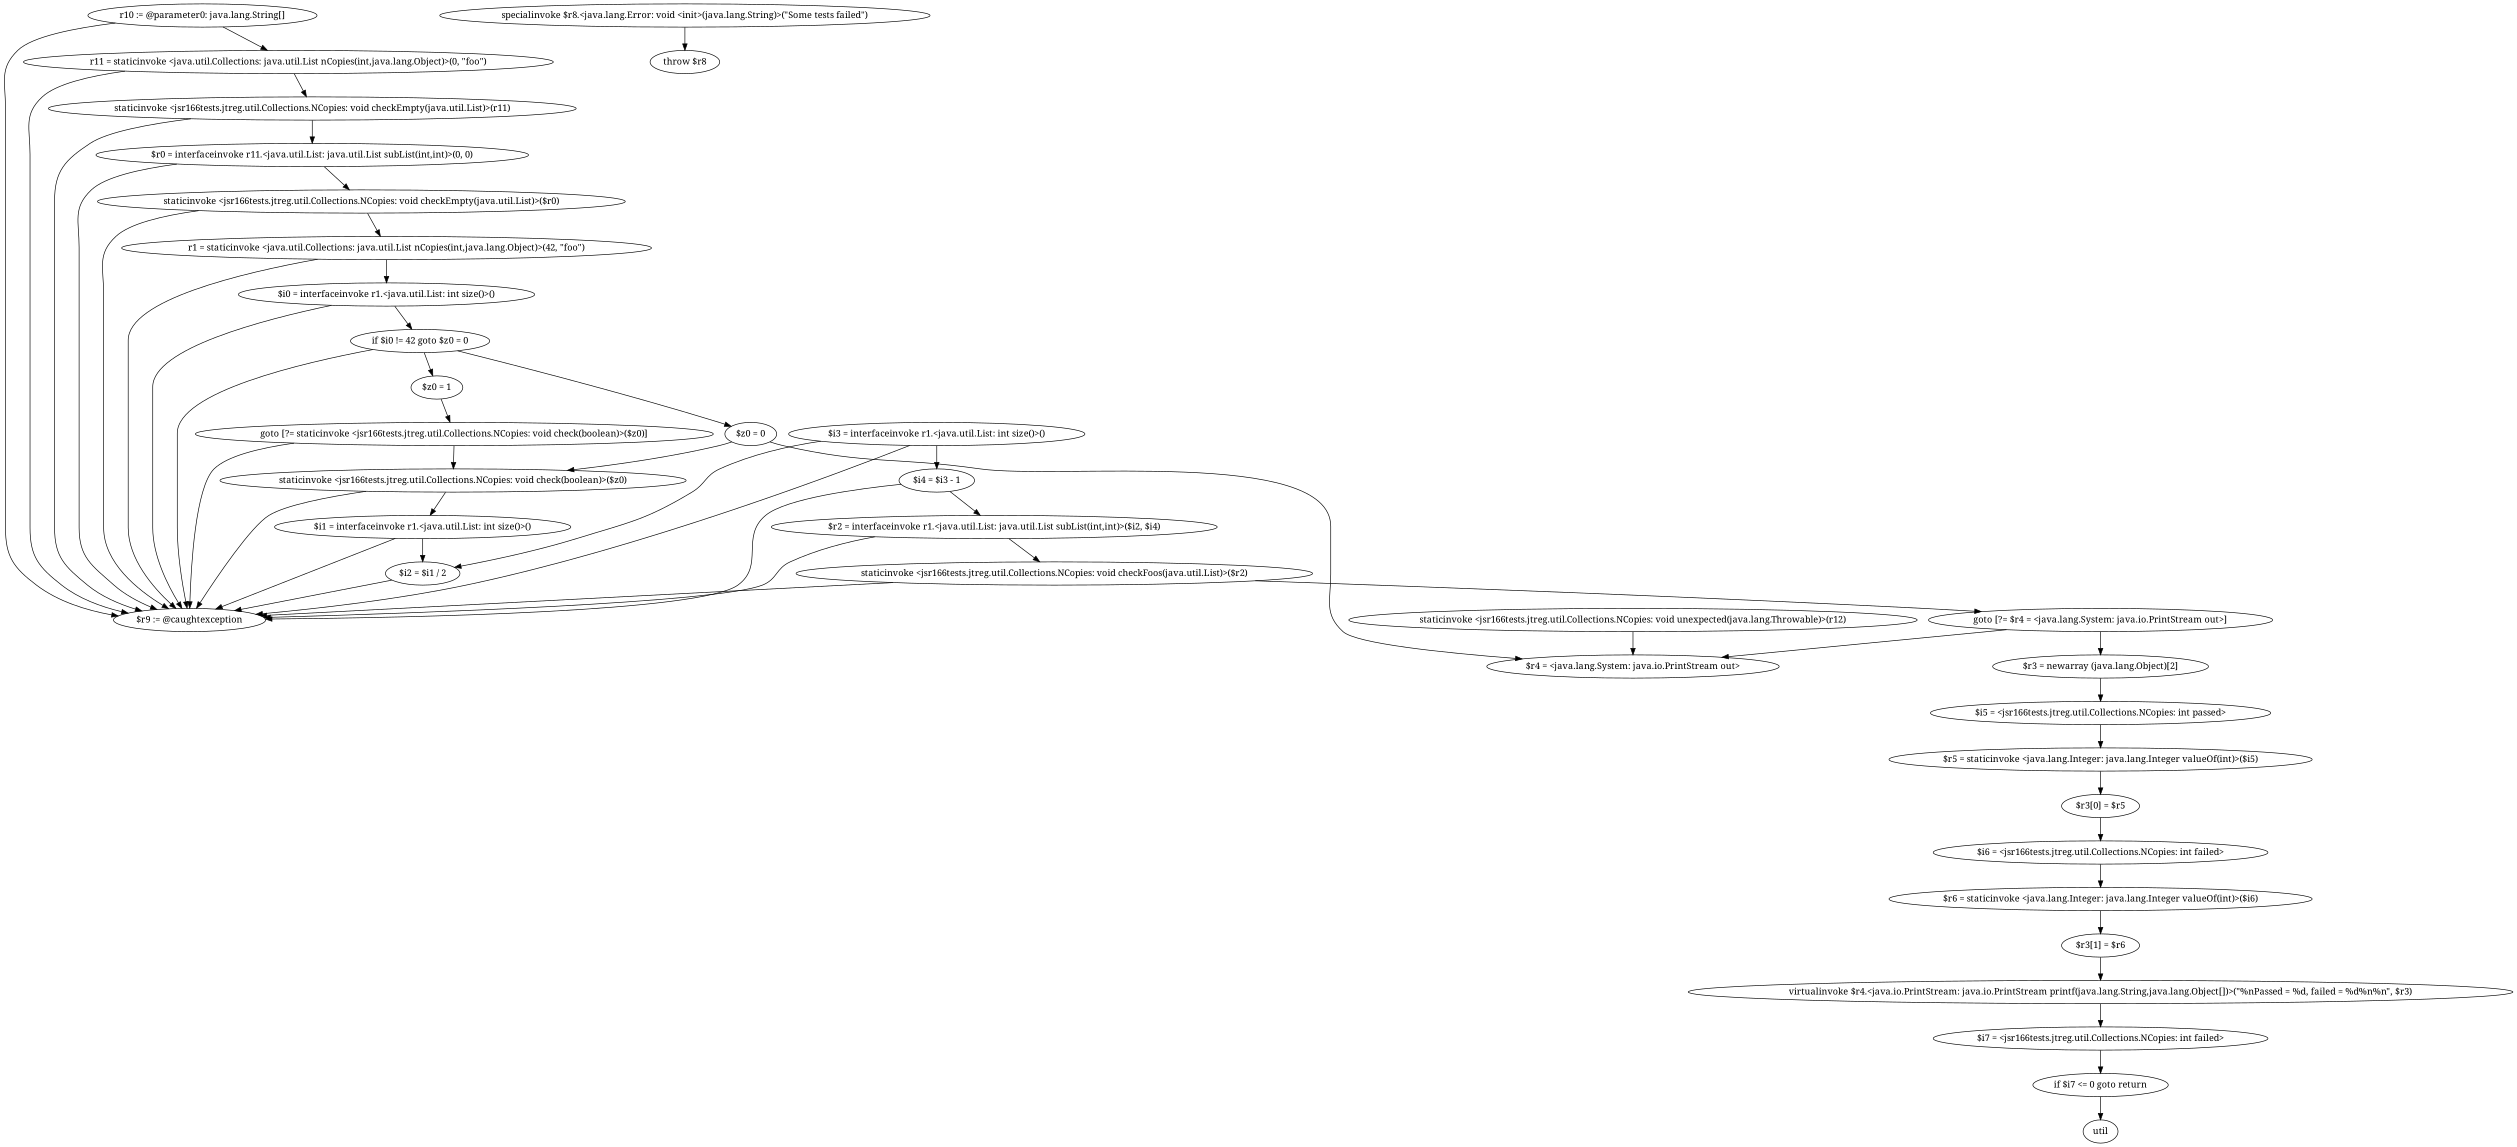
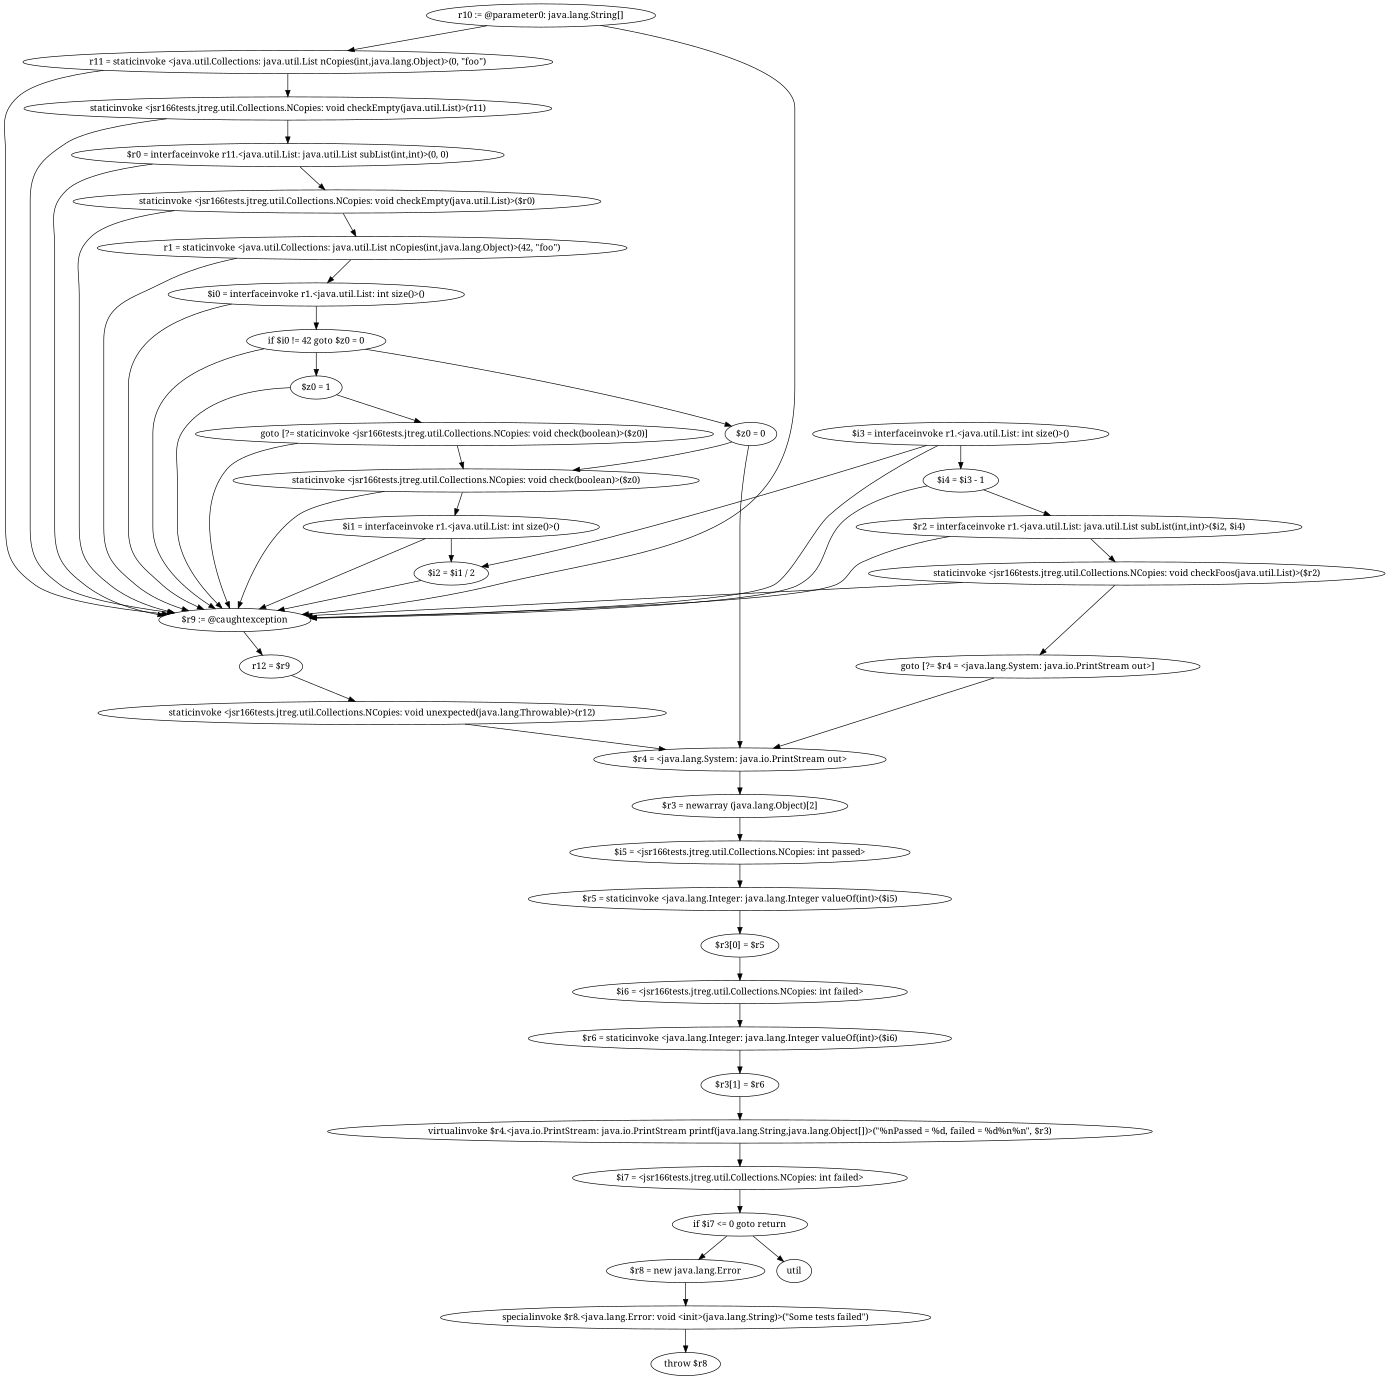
none -> (177, 463)
(2101, 640) -> (740, 780)
none -> (271, 666)
none -> (686, 1271)
